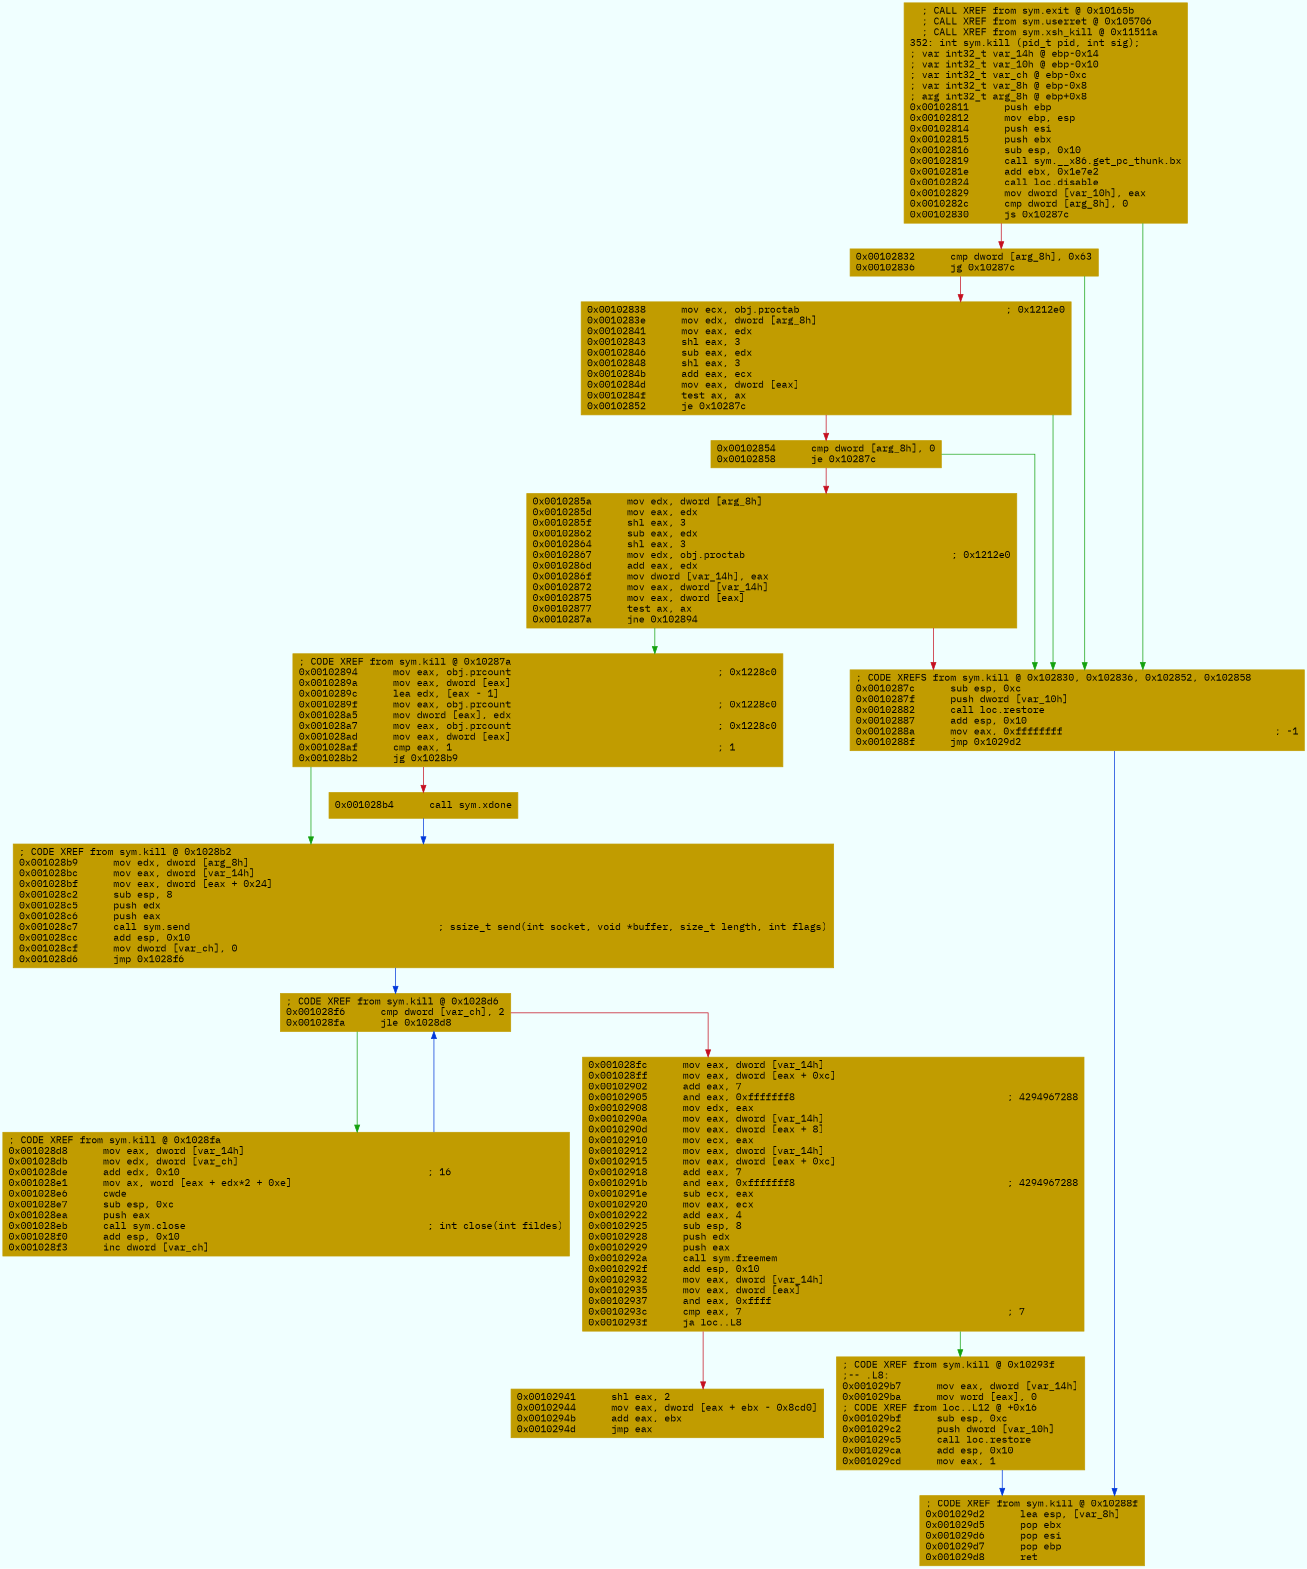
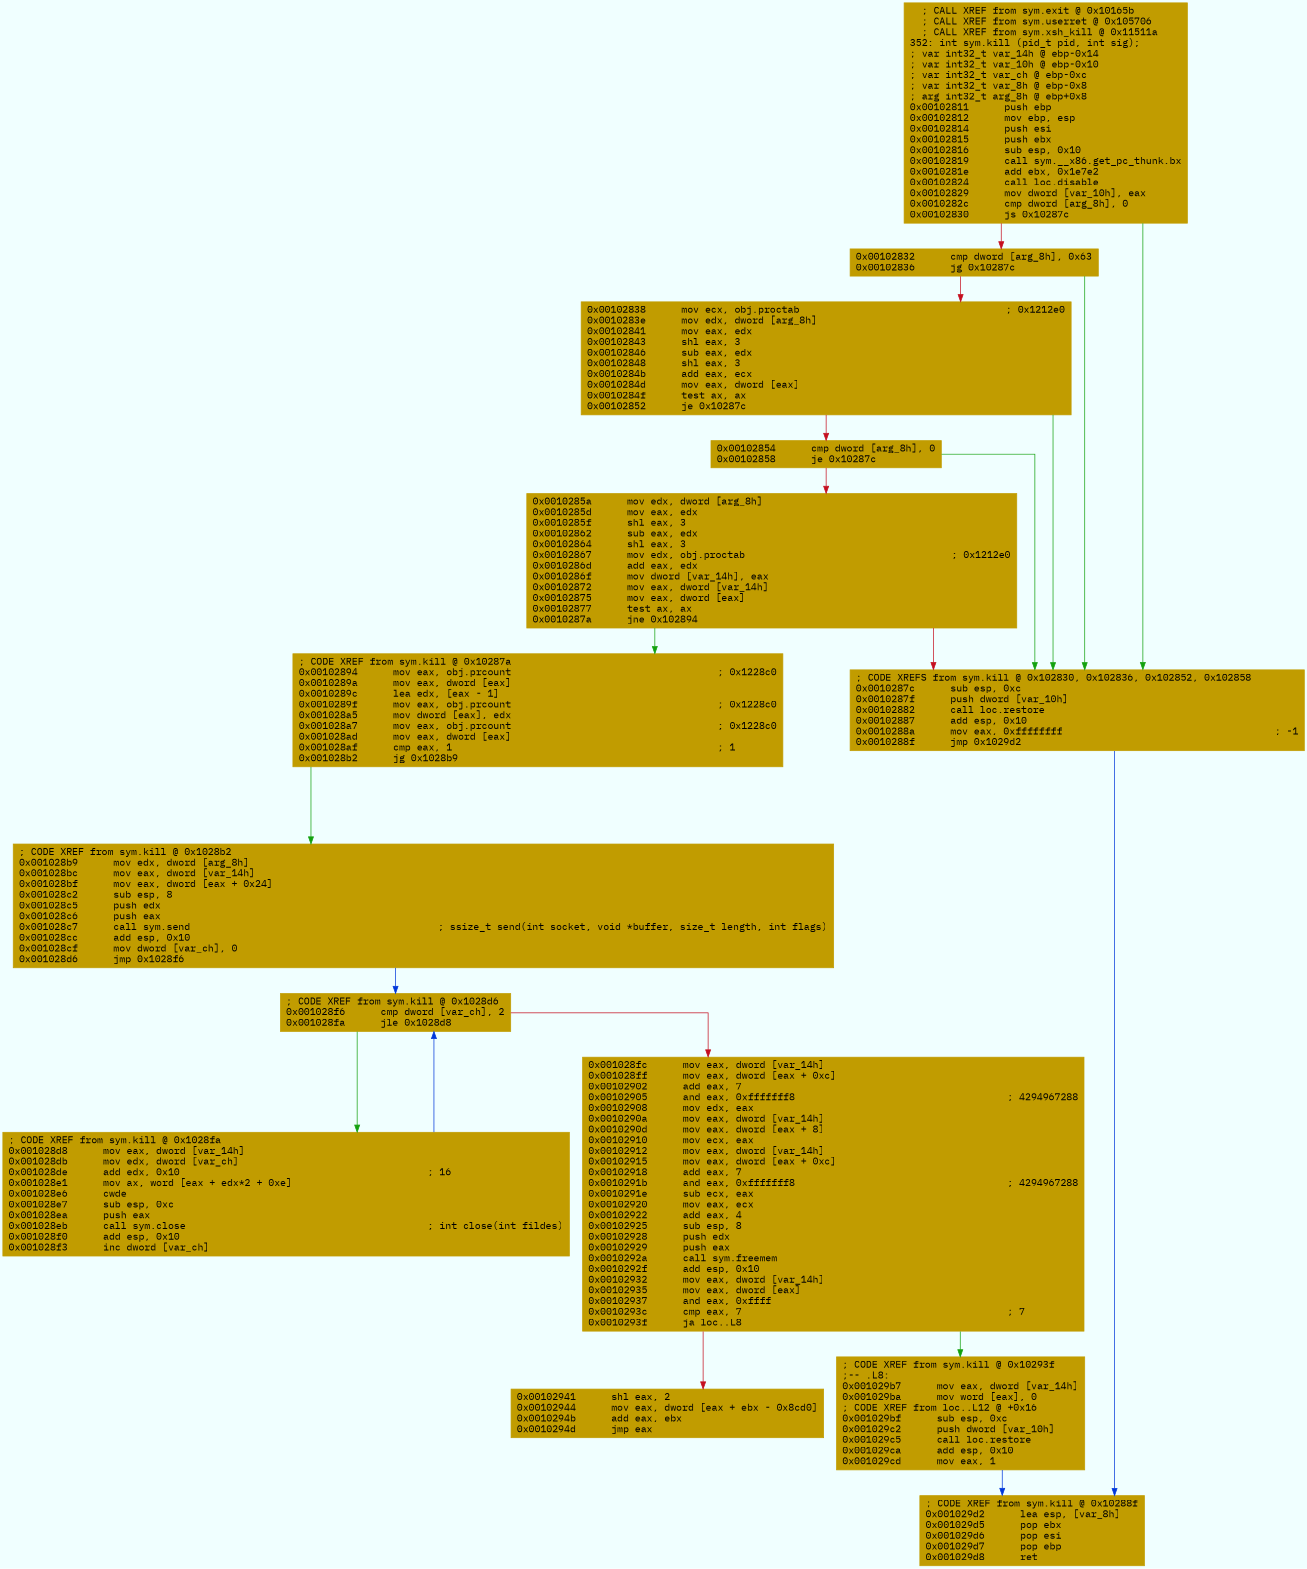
(423, 805) -> none
